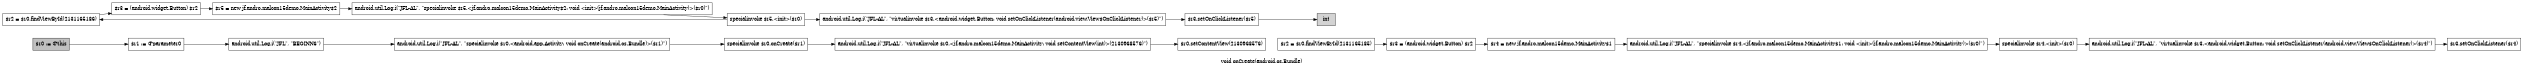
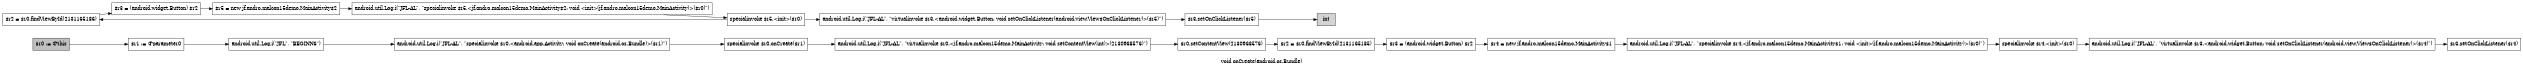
none -> (1270, 44)
